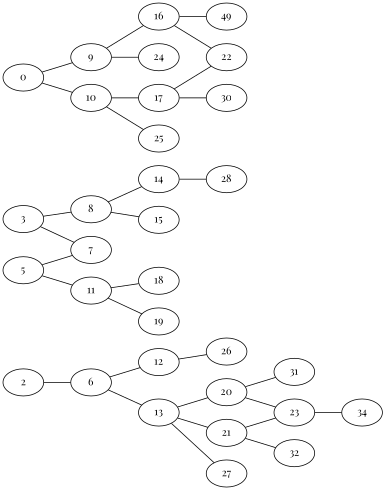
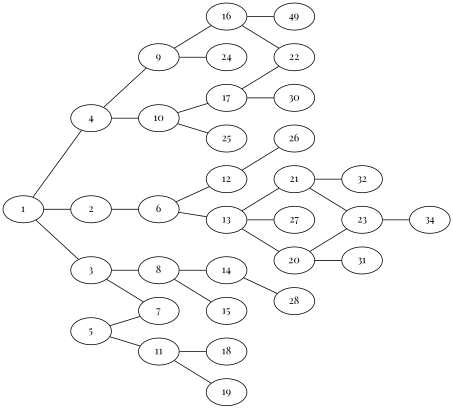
(23, 78) -> (91, 118)
none -> (23, 209)
